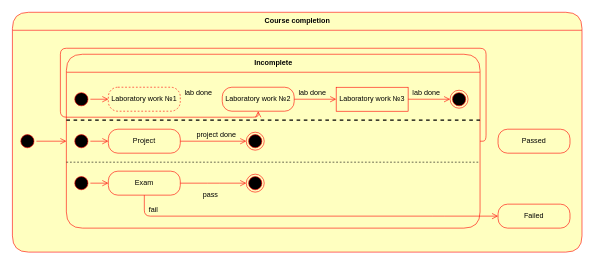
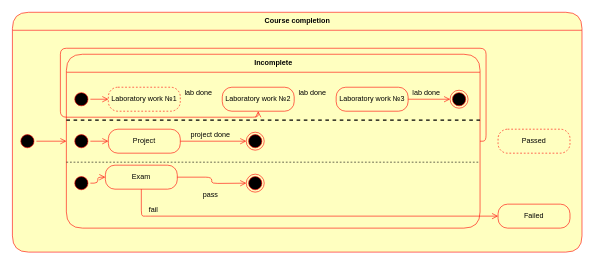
(315, 99) -> none
(372, 99) -> (372, 99)
(216, 135) -> (210, 135)
(534, 141) -> (534, 141)
(144, 183) -> (141, 177)
